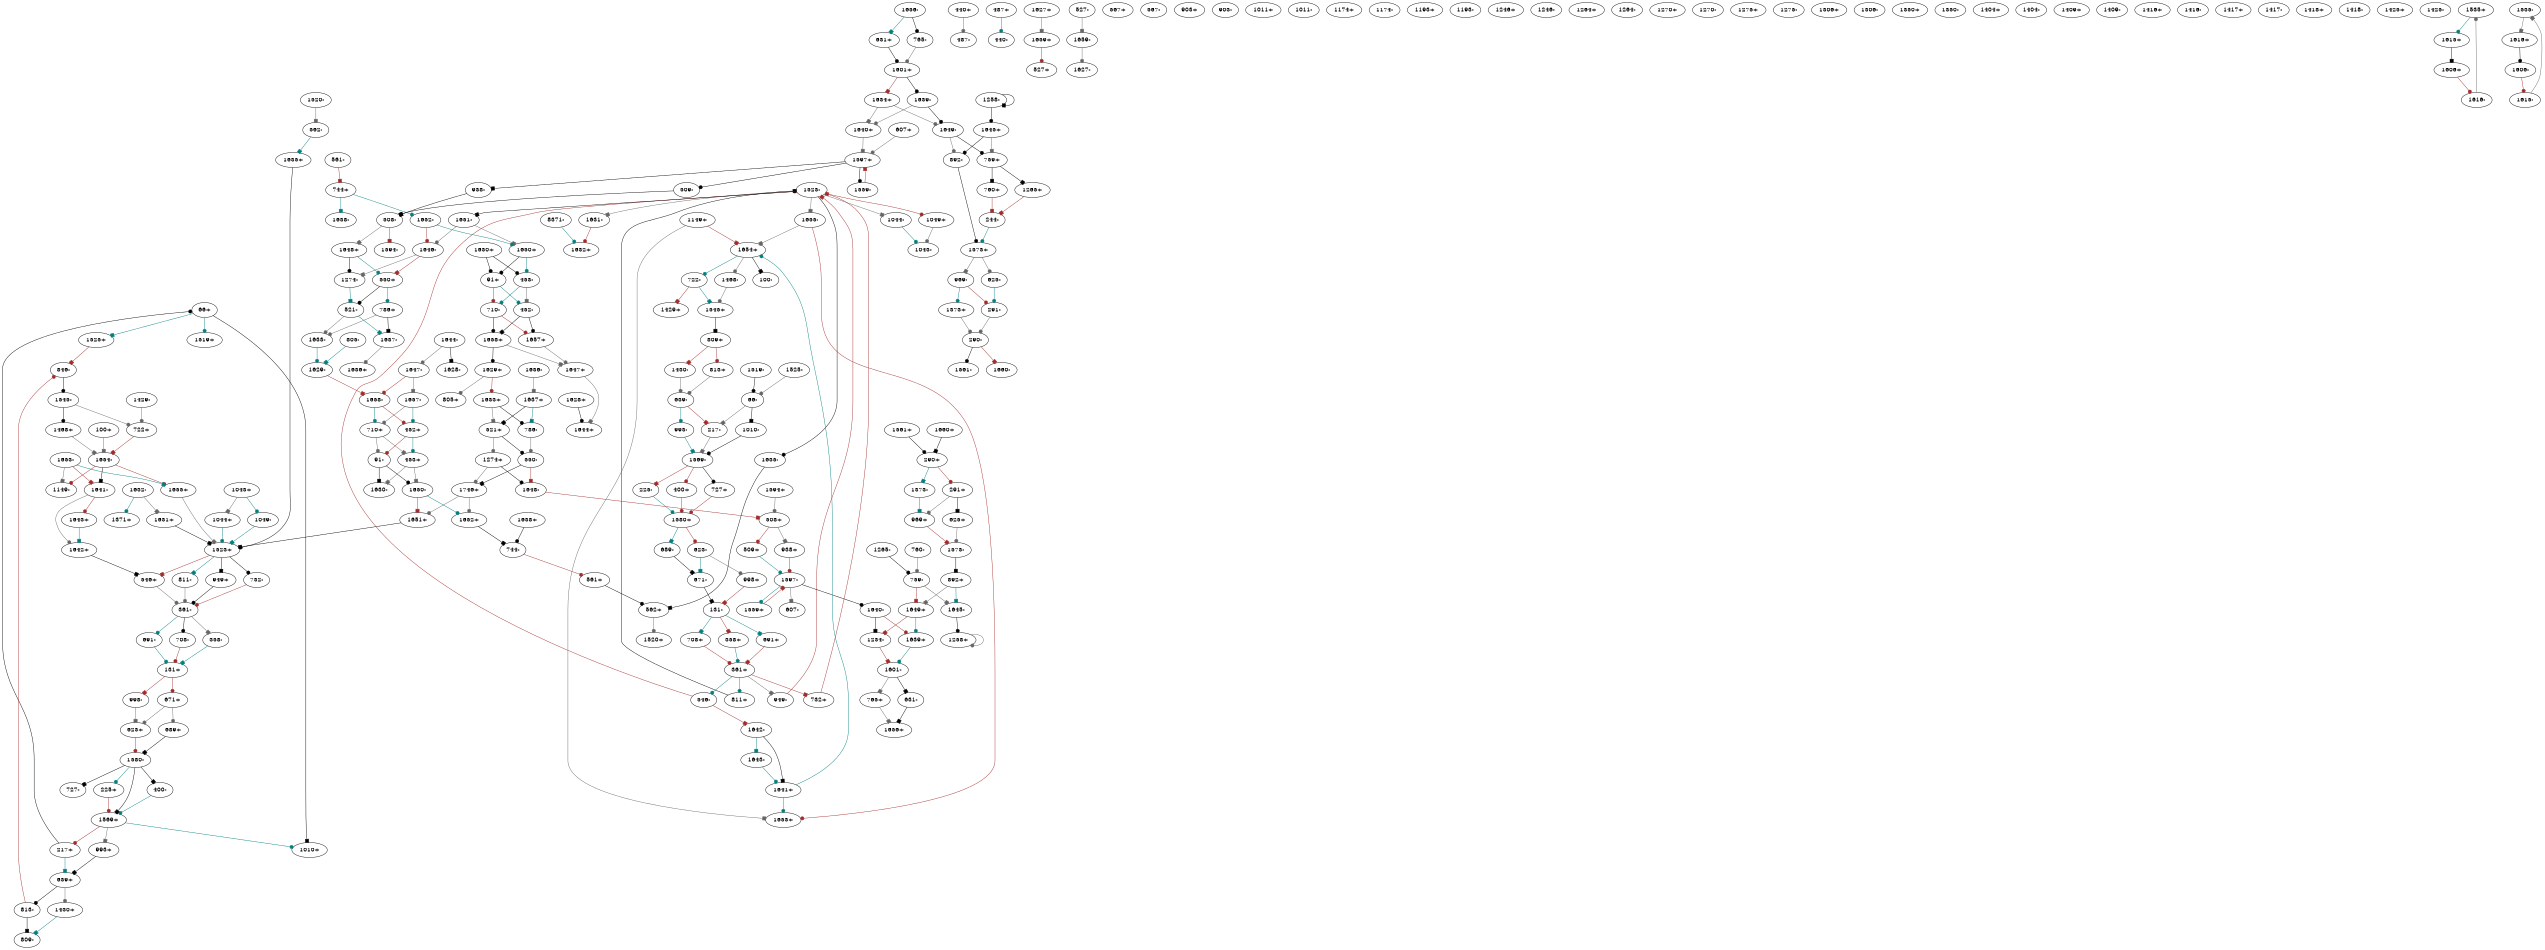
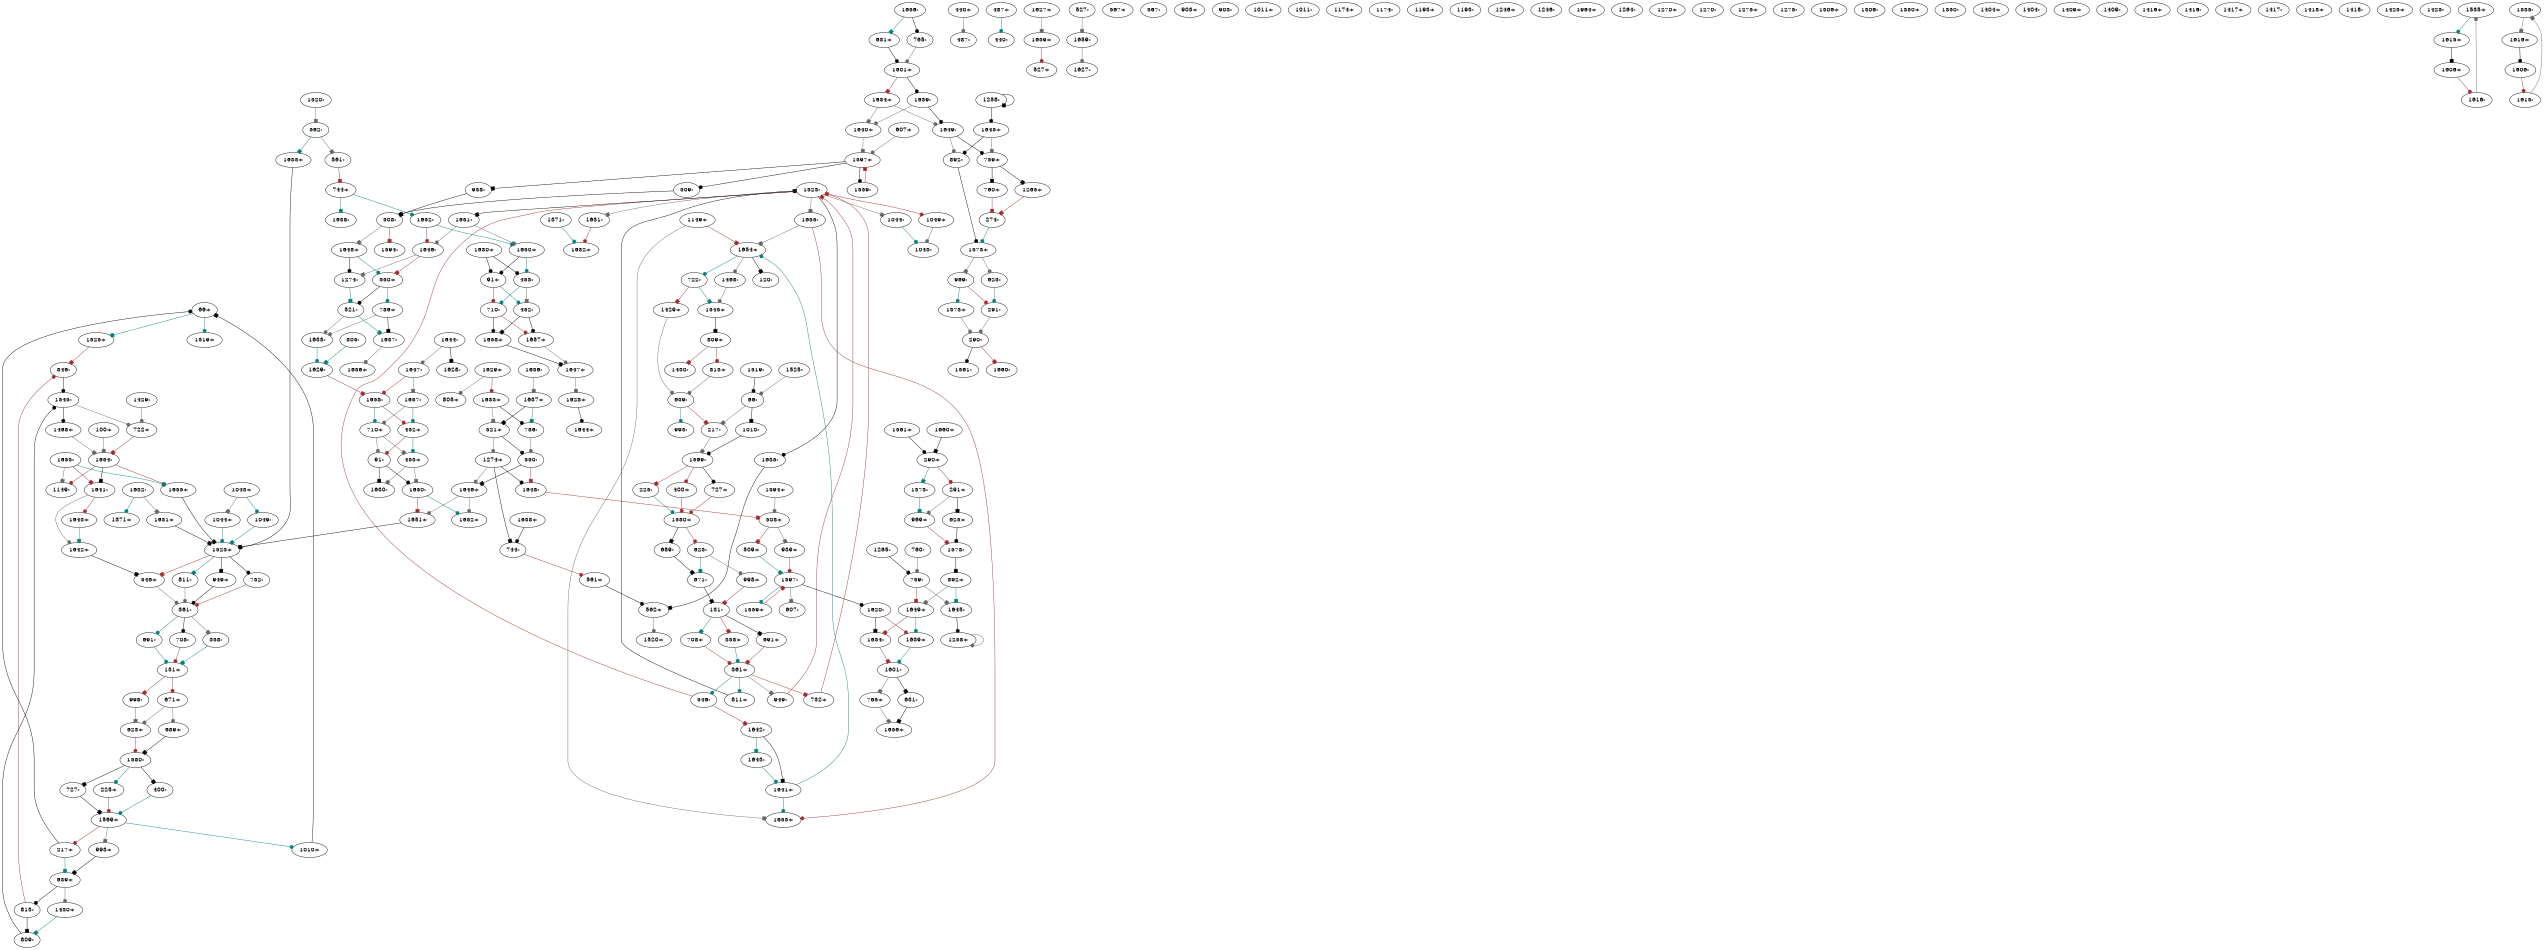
(1587, 10) -> (1587, 10)
none -> (326, 143)
(556, 220) -> (556, 220)
(992, 220) -> (992, 220)
(766, 280) -> (766, 280)
(493, 353) -> none
(532, 354) -> (532, 354)
(680, 383) -> (658, 356)
(599, 396) -> (576, 383)
(688, 443) -> none
(469, 490) -> (469, 490)
(196, 520) -> (196, 520)
(675, 533) -> (675, 533)
(957, 533) -> (957, 533)
(490, 534) -> (501, 503)
(764, 534) -> (764, 534)
(790, 550) -> (790, 550)
(306, 557) -> (313, 559)
(769, 564) -> (769, 564)
(875, 610) -> (875, 610)
(741, 624) -> (741, 624)
(875, 640) -> (875, 640)
none -> (34, 673)
(130, 790) -> (89, 803)
